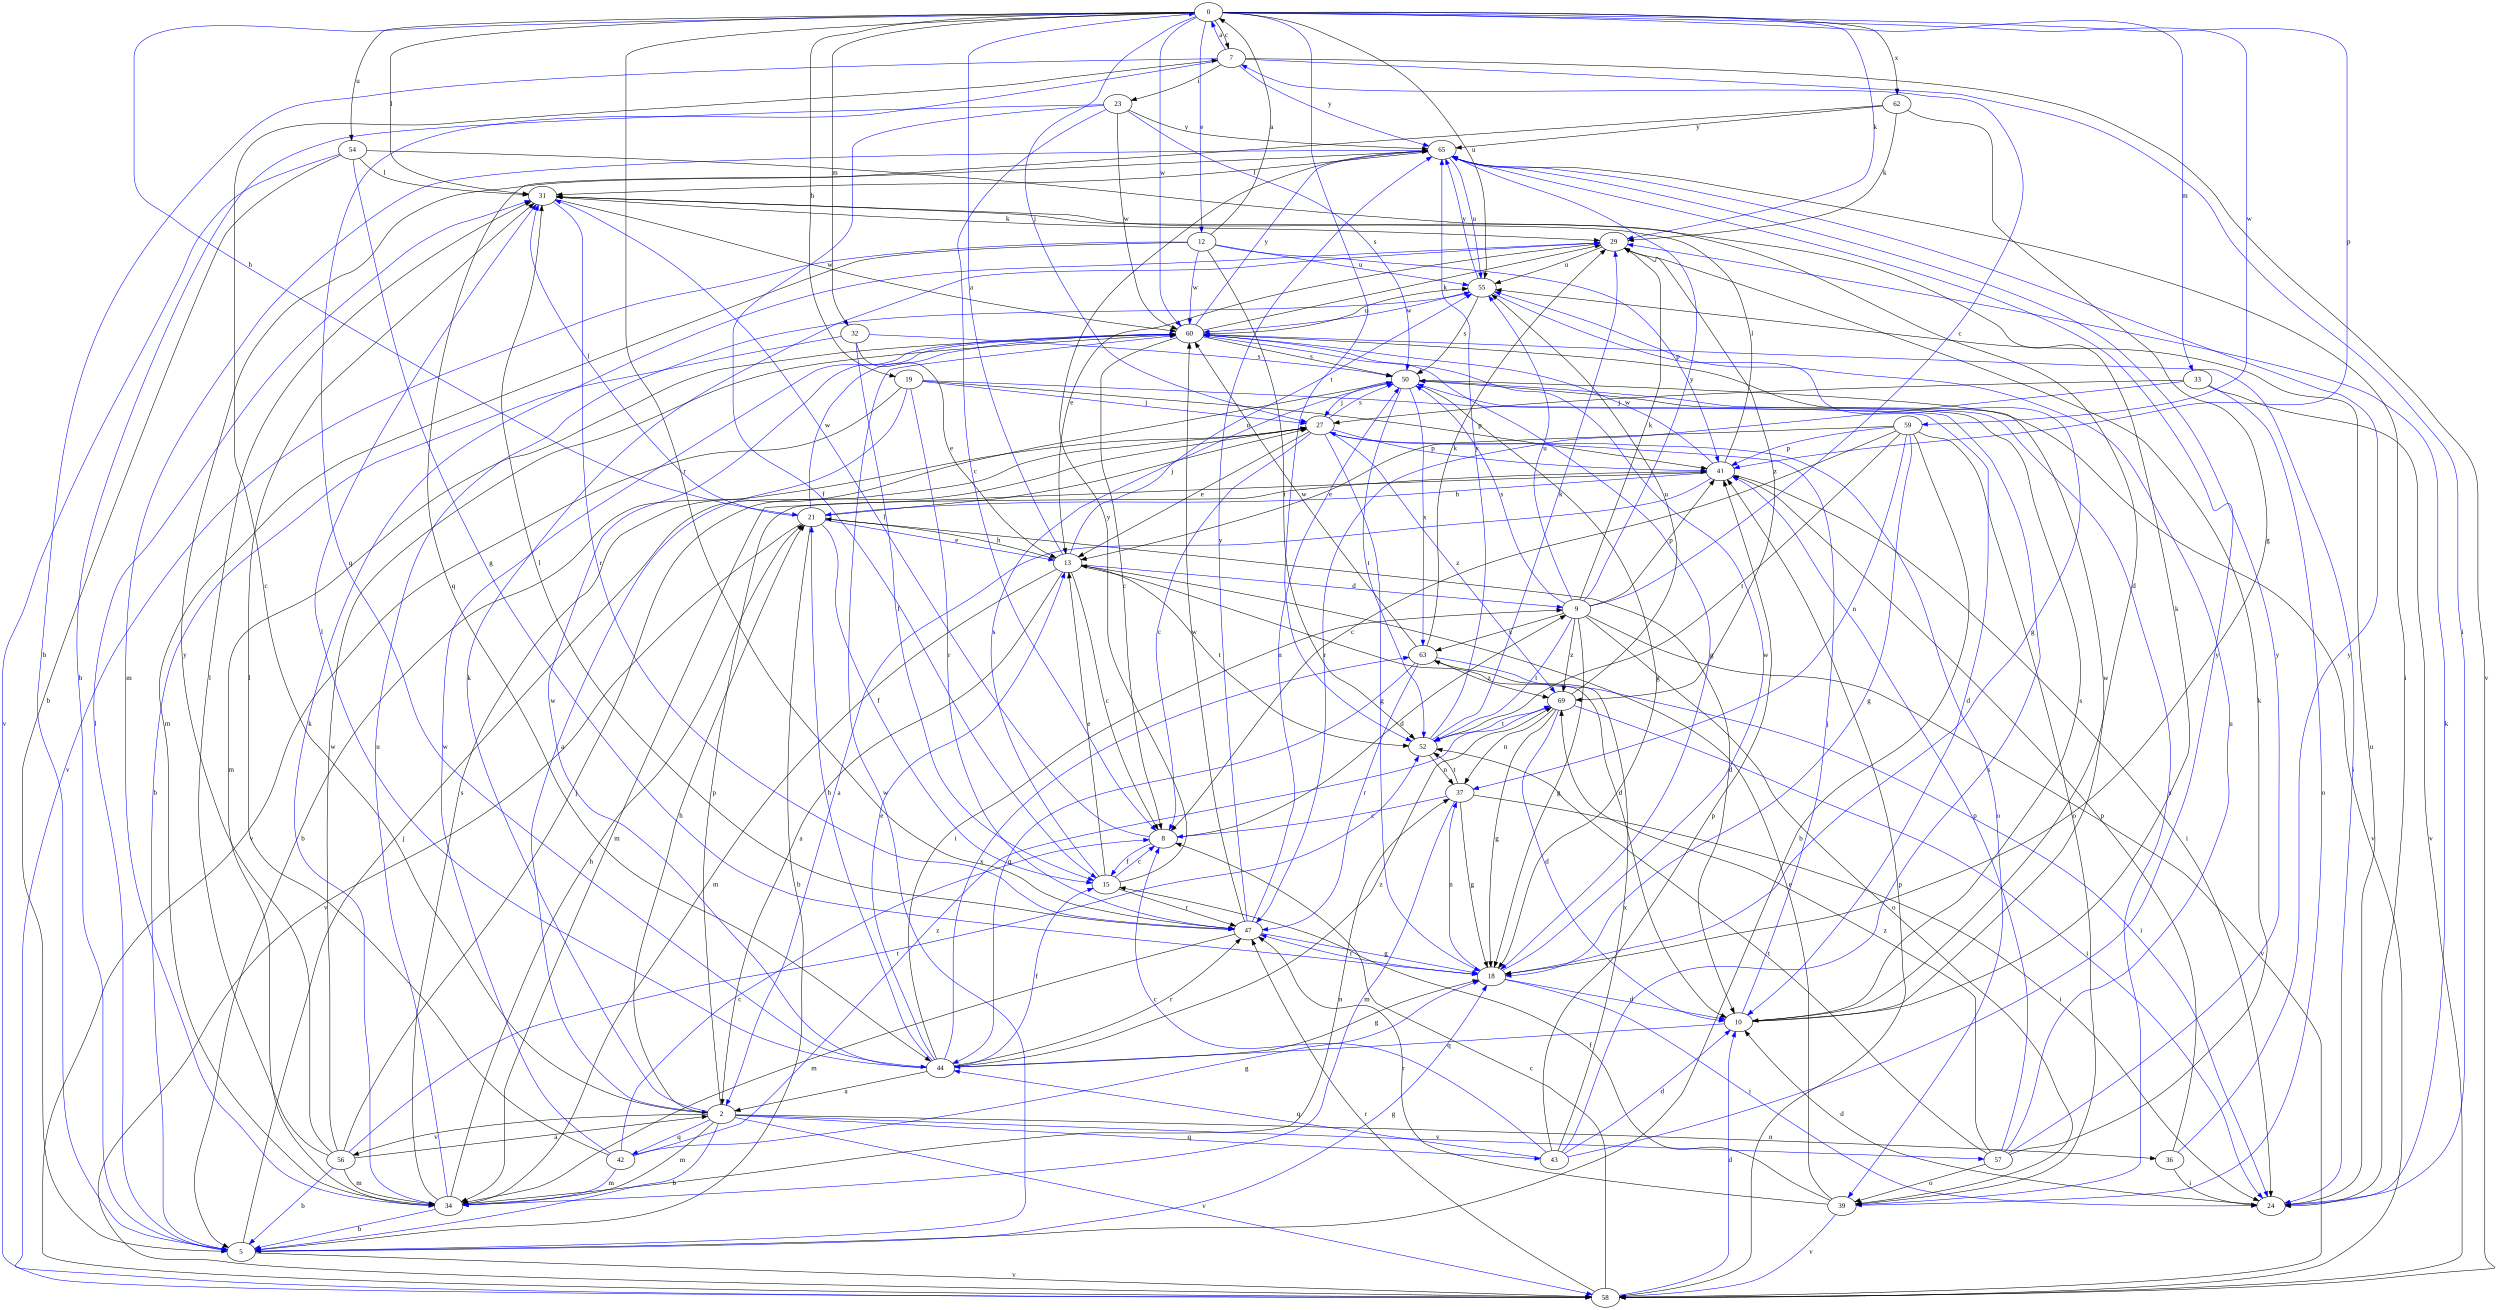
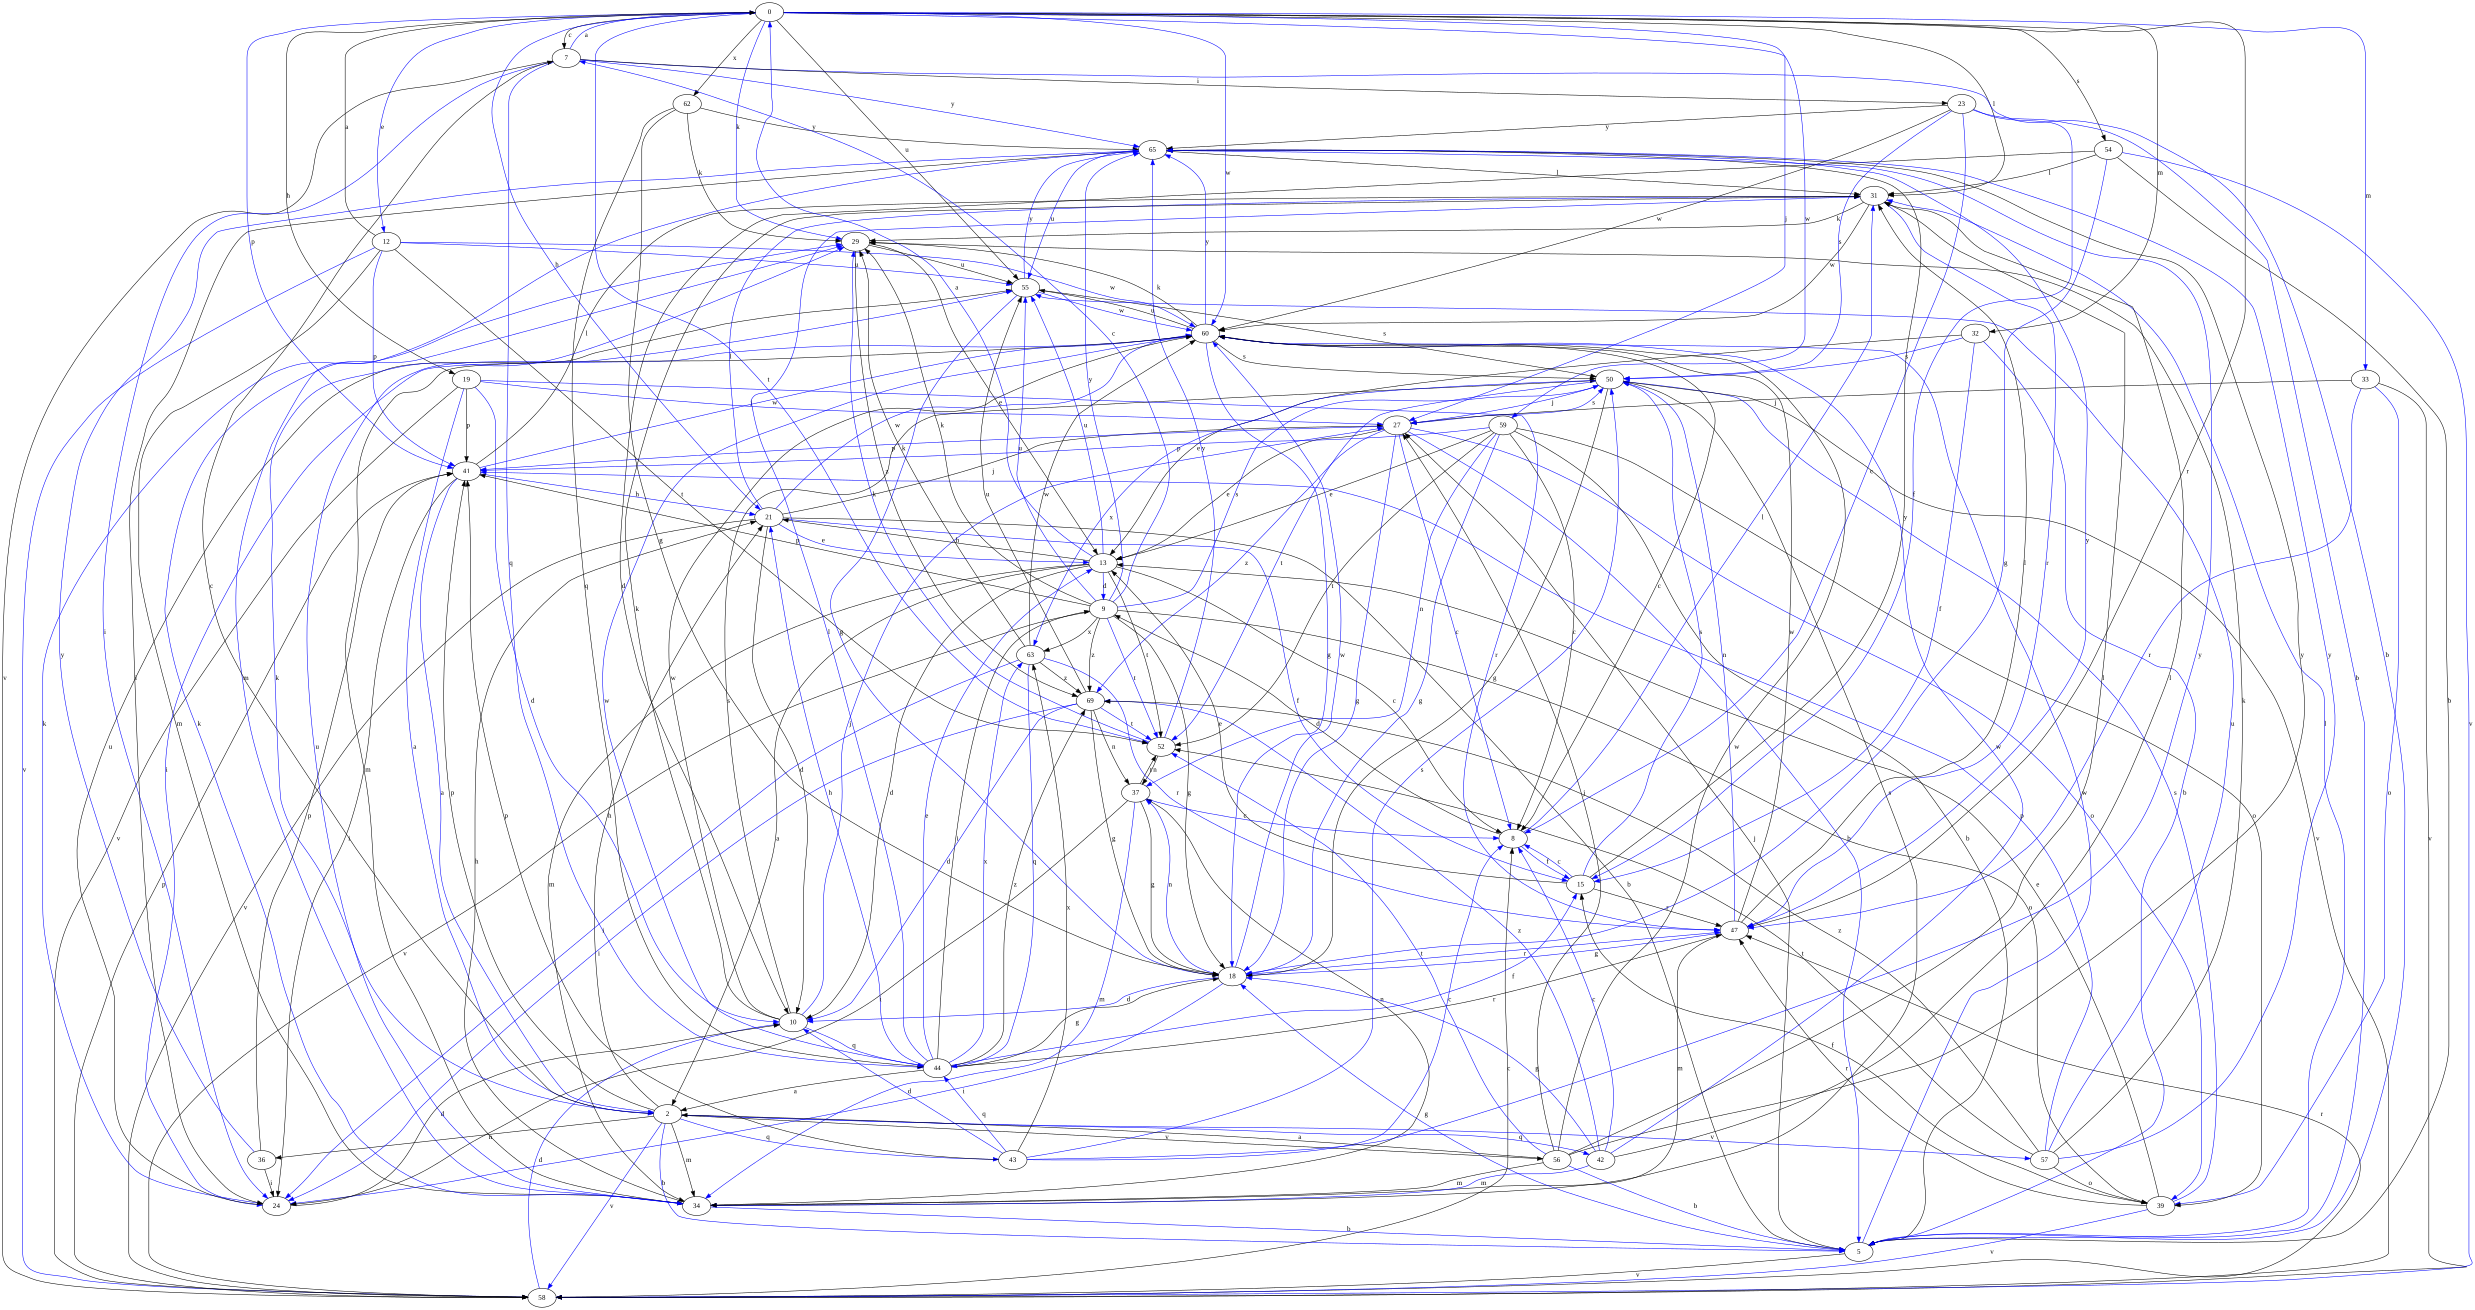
(358, 81) -> (2078, 81)
(767, 508) -> none
(574, 558) -> (1798, 782)
